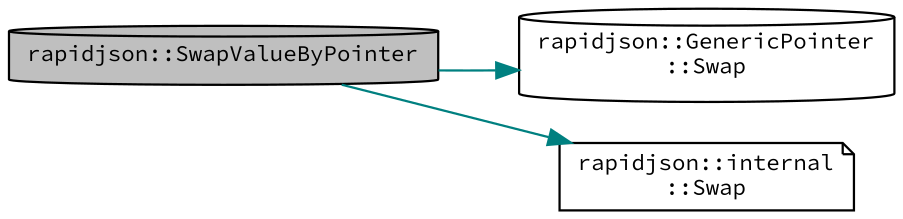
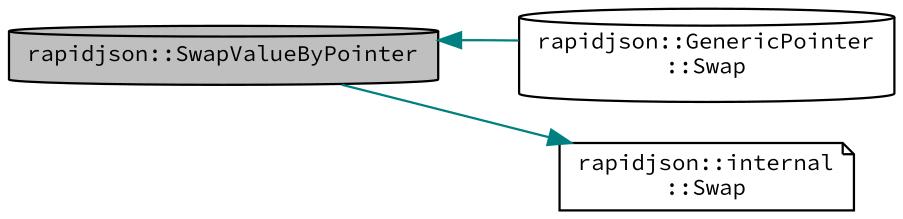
(467, 71) -> (490, 40)
